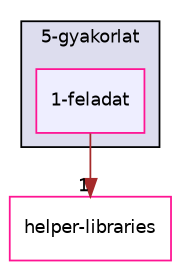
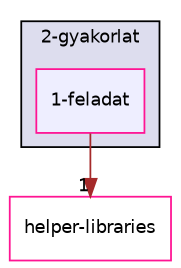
(90, 38) -> (90, 38)
